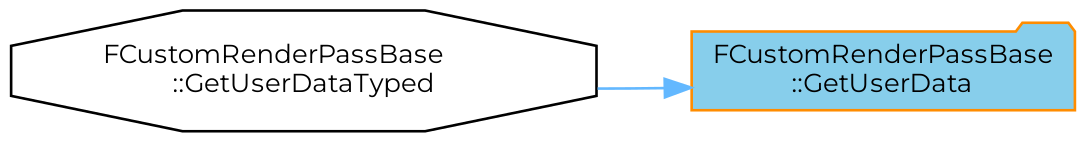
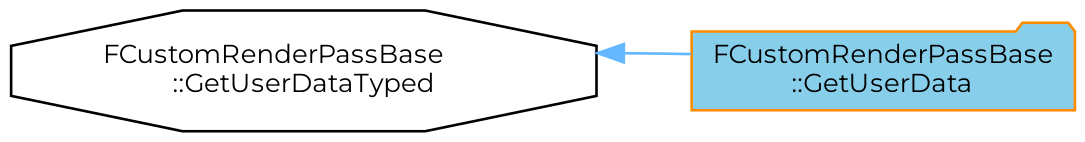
(631, 88) -> (658, 54)
